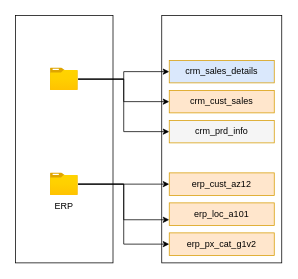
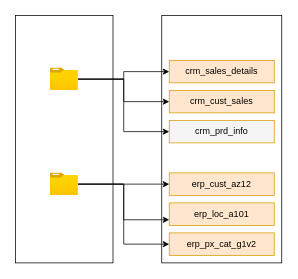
(222, 72) -> (222, 72)
(64, 207) -> none
